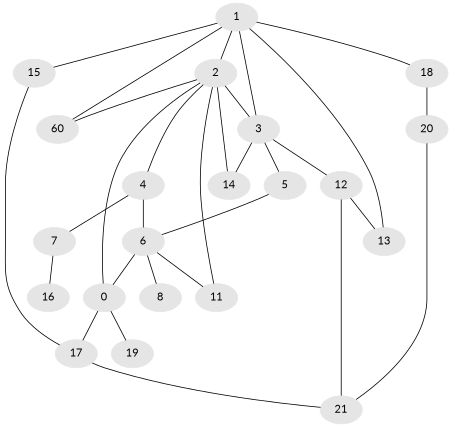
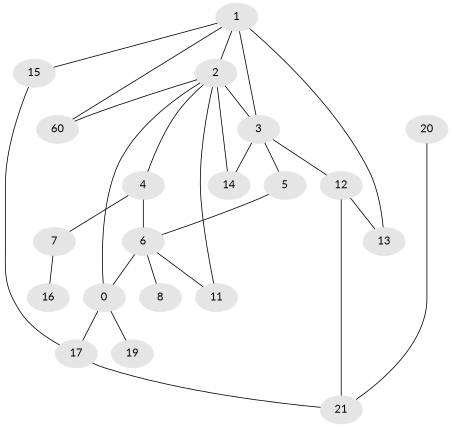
(427, 73) -> none
